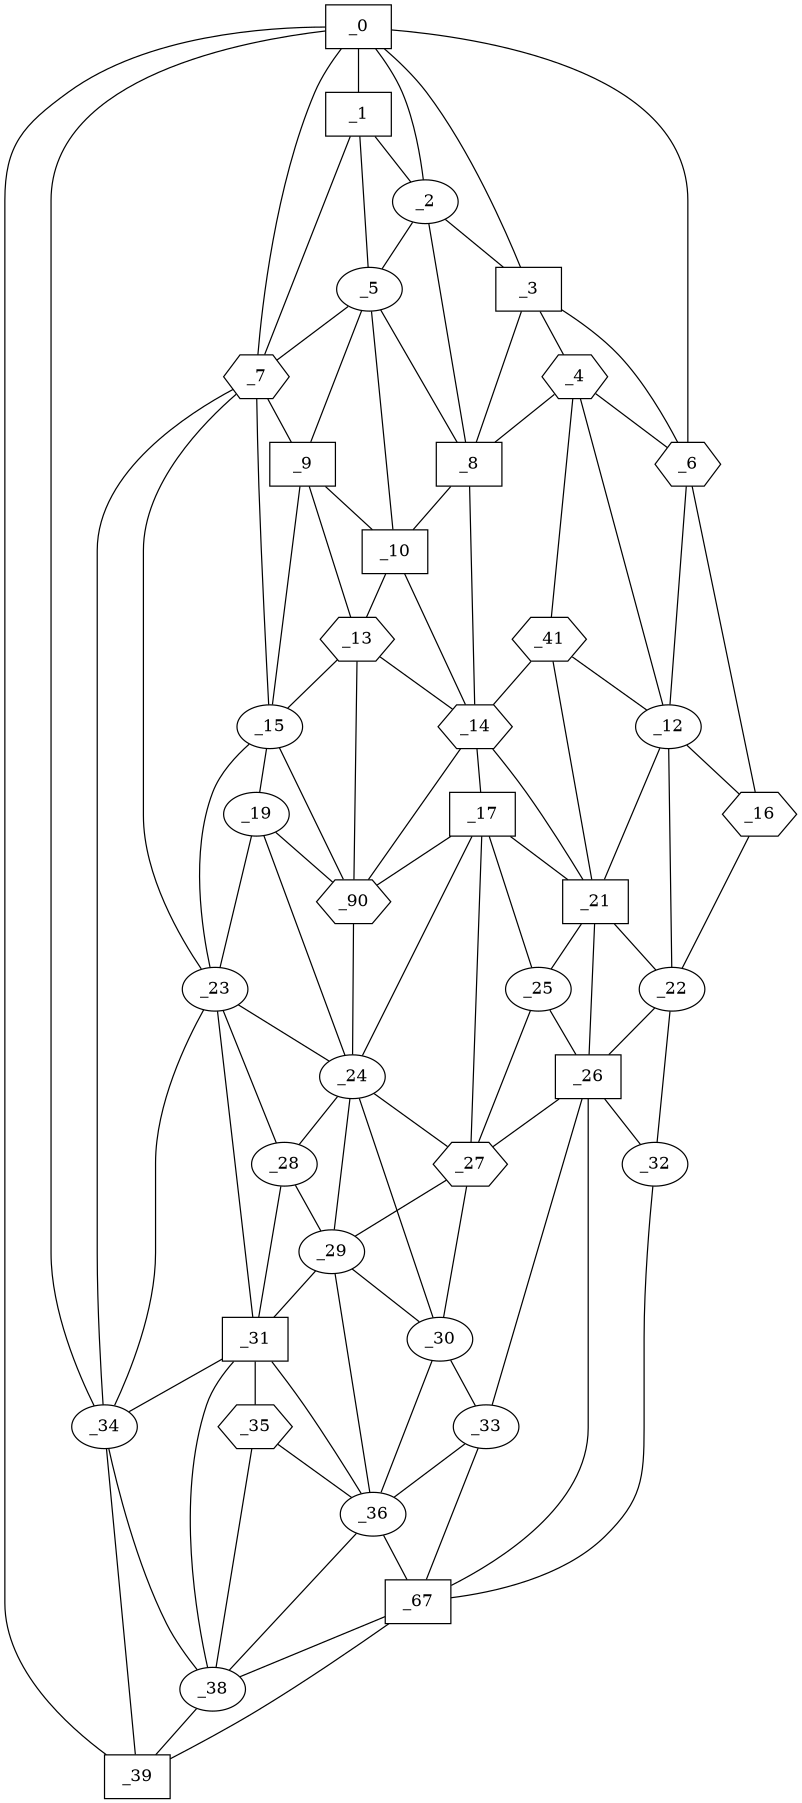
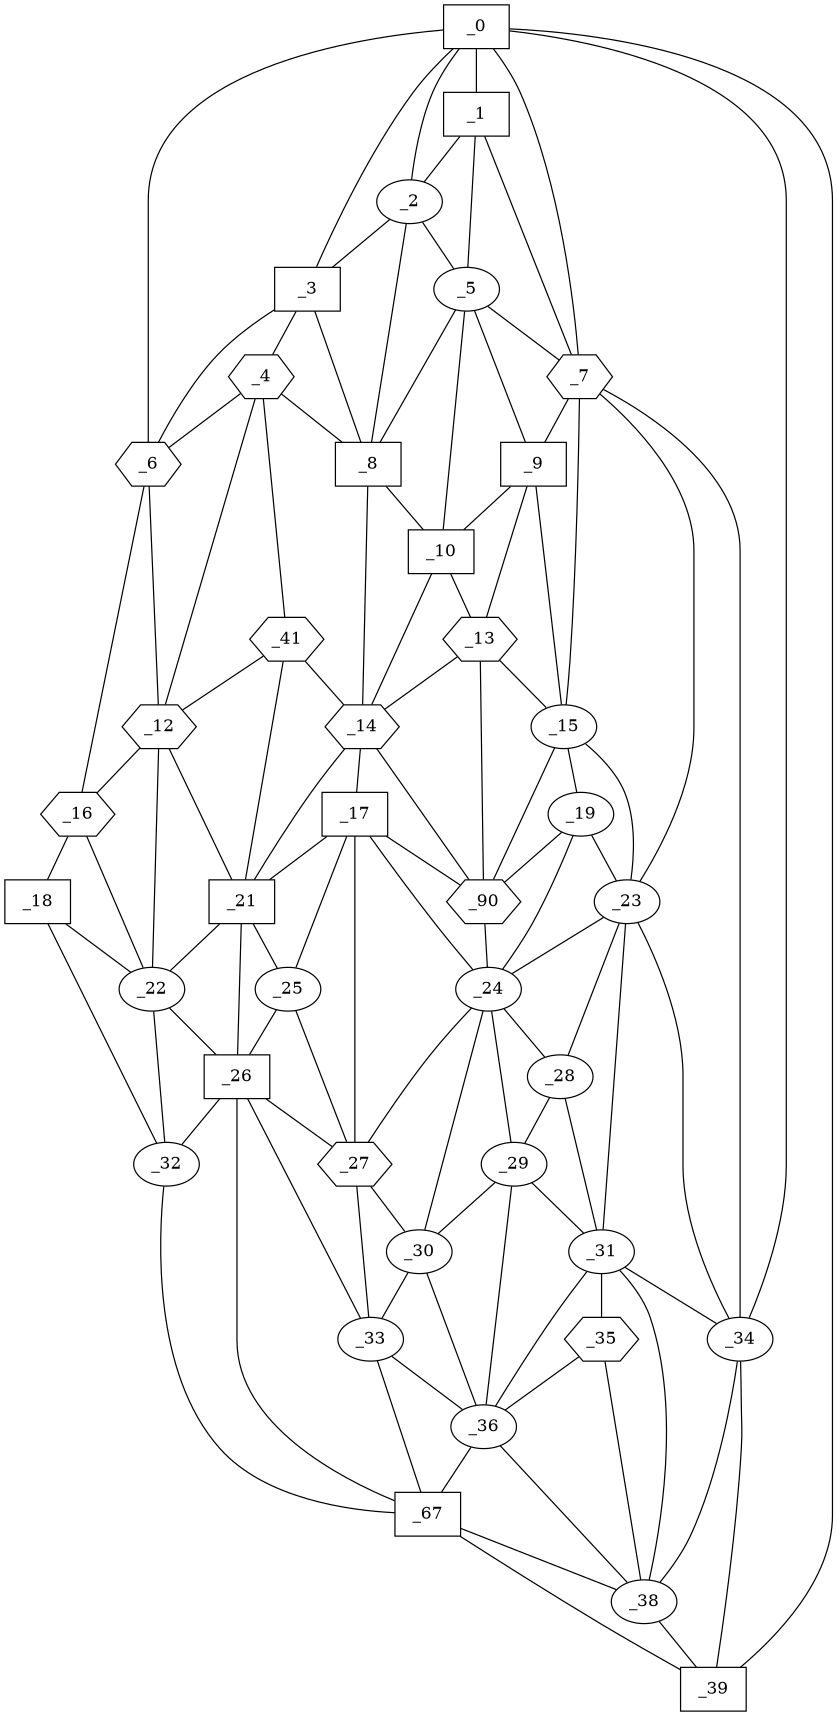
(668, 727) -> (159, 727)
none -> (38, 902)
(405, 1205) -> (363, 1252)
(255, 1339) -> (602, 1252)
